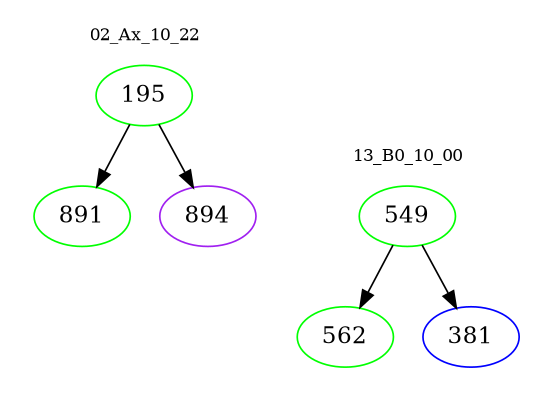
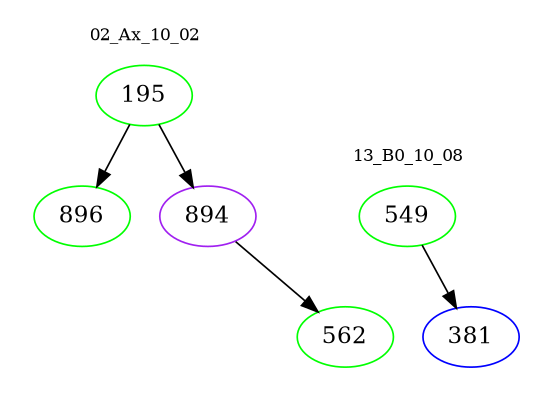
(145, 36) -> (145, 36)
(408, 157) -> (408, 157)
(82, 216) -> (82, 216)
(381, 269) -> (270, 271)
